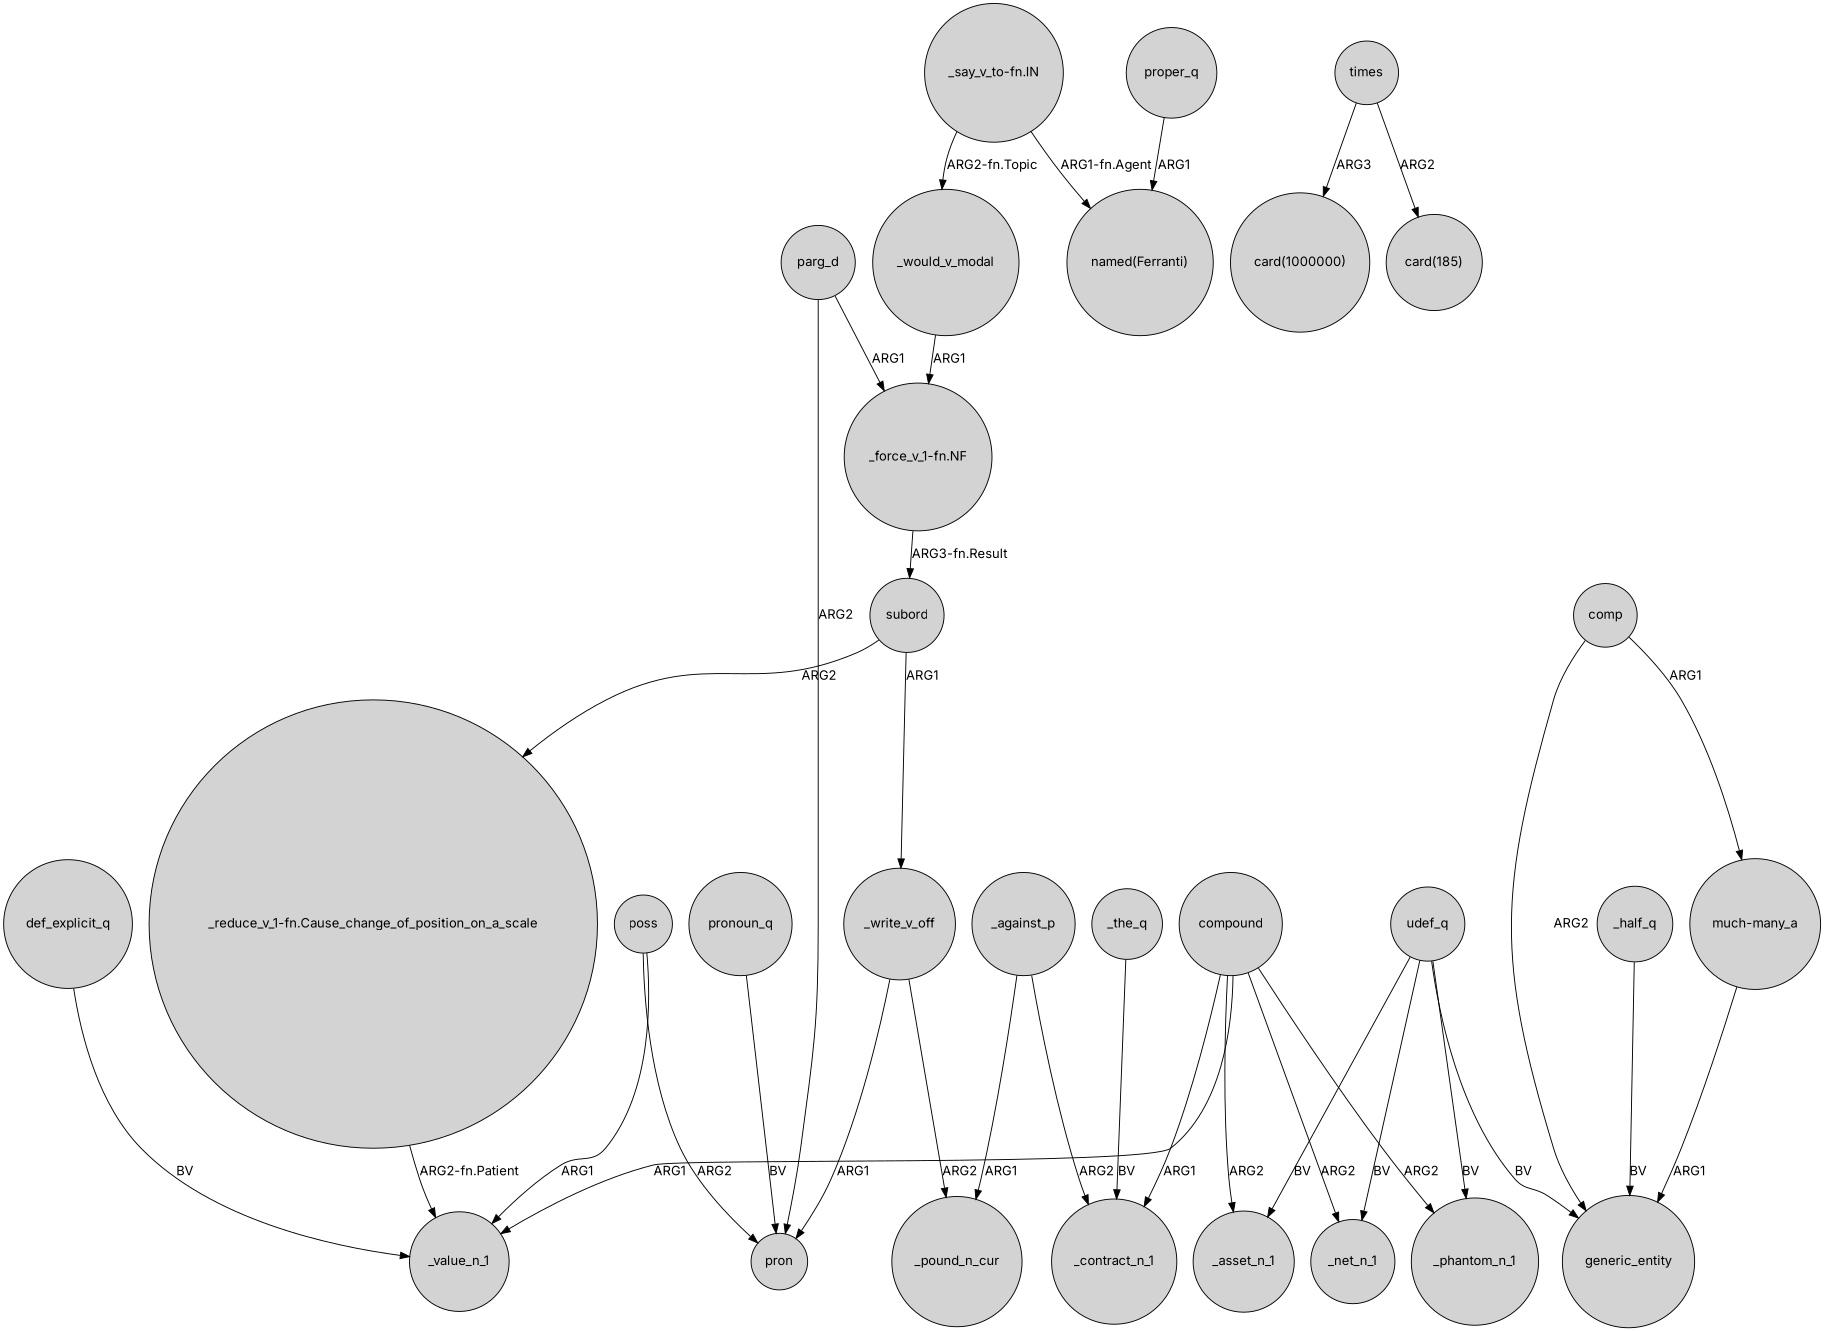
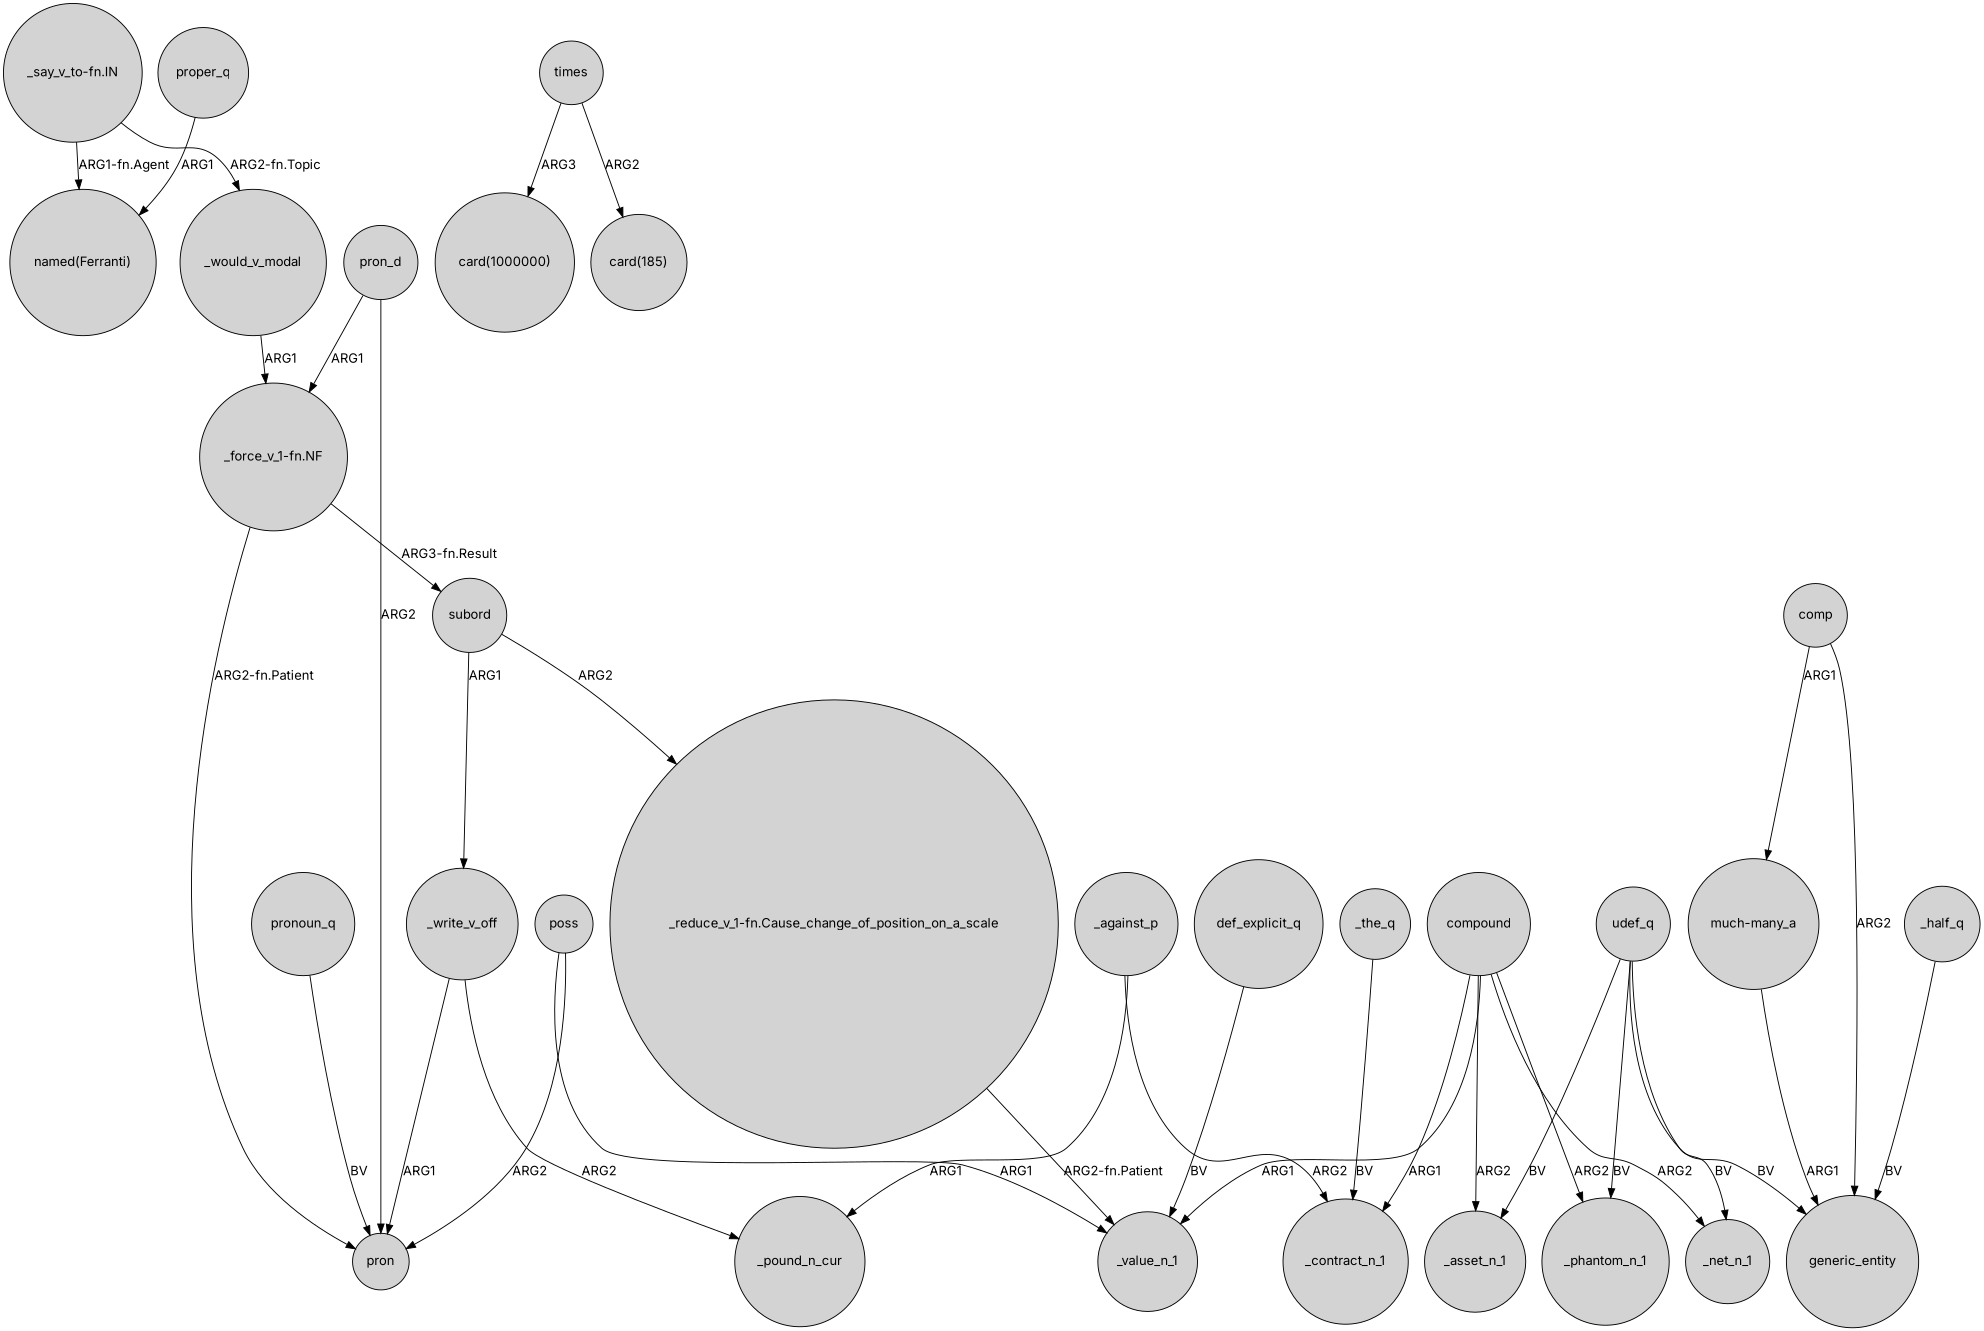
(818, 263) -> (381, 263)
none -> (192, 910)
